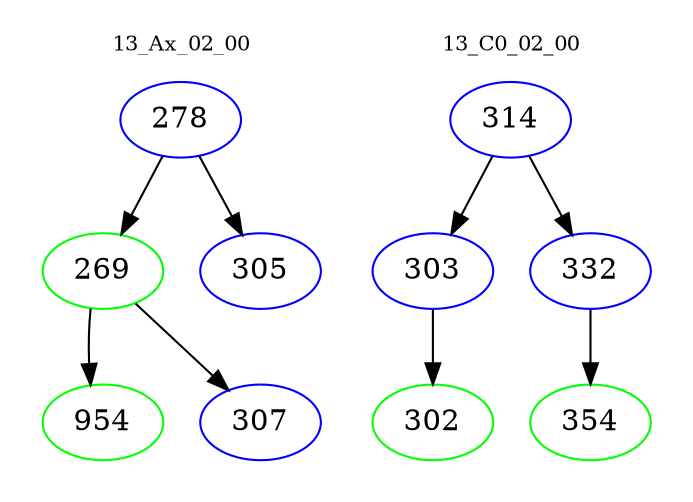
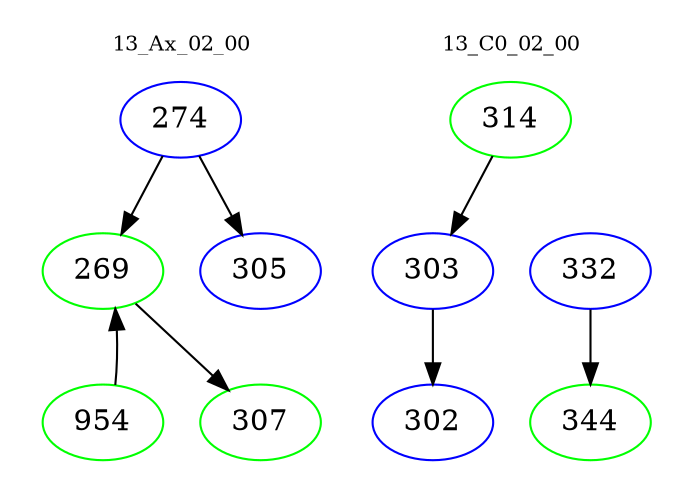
(181, 120) -> (181, 120)
(511, 120) -> (511, 120)
(545, 186) -> none
(89, 336) -> (117, 358)
(261, 422) -> (261, 422)
(433, 422) -> (433, 422)
(590, 422) -> (590, 422)
